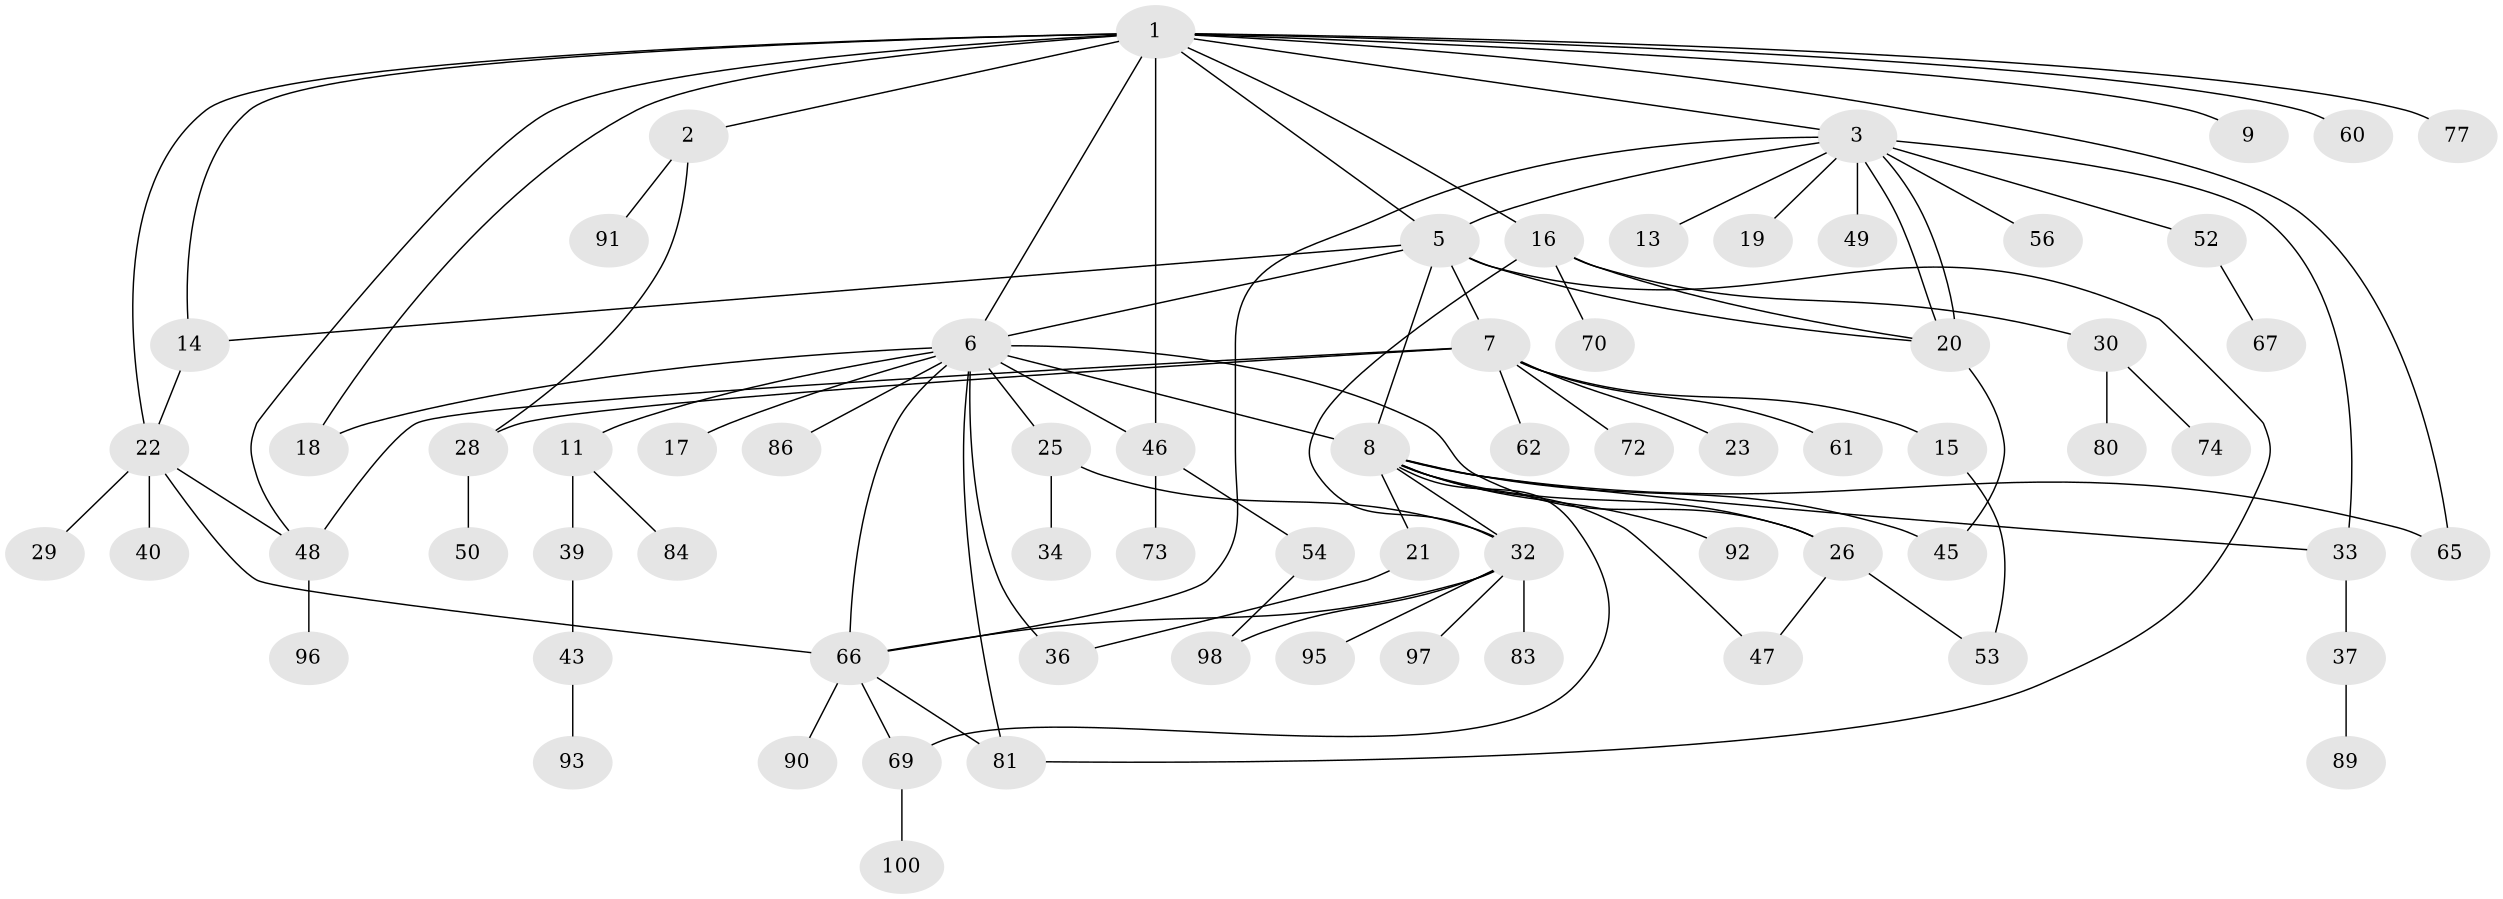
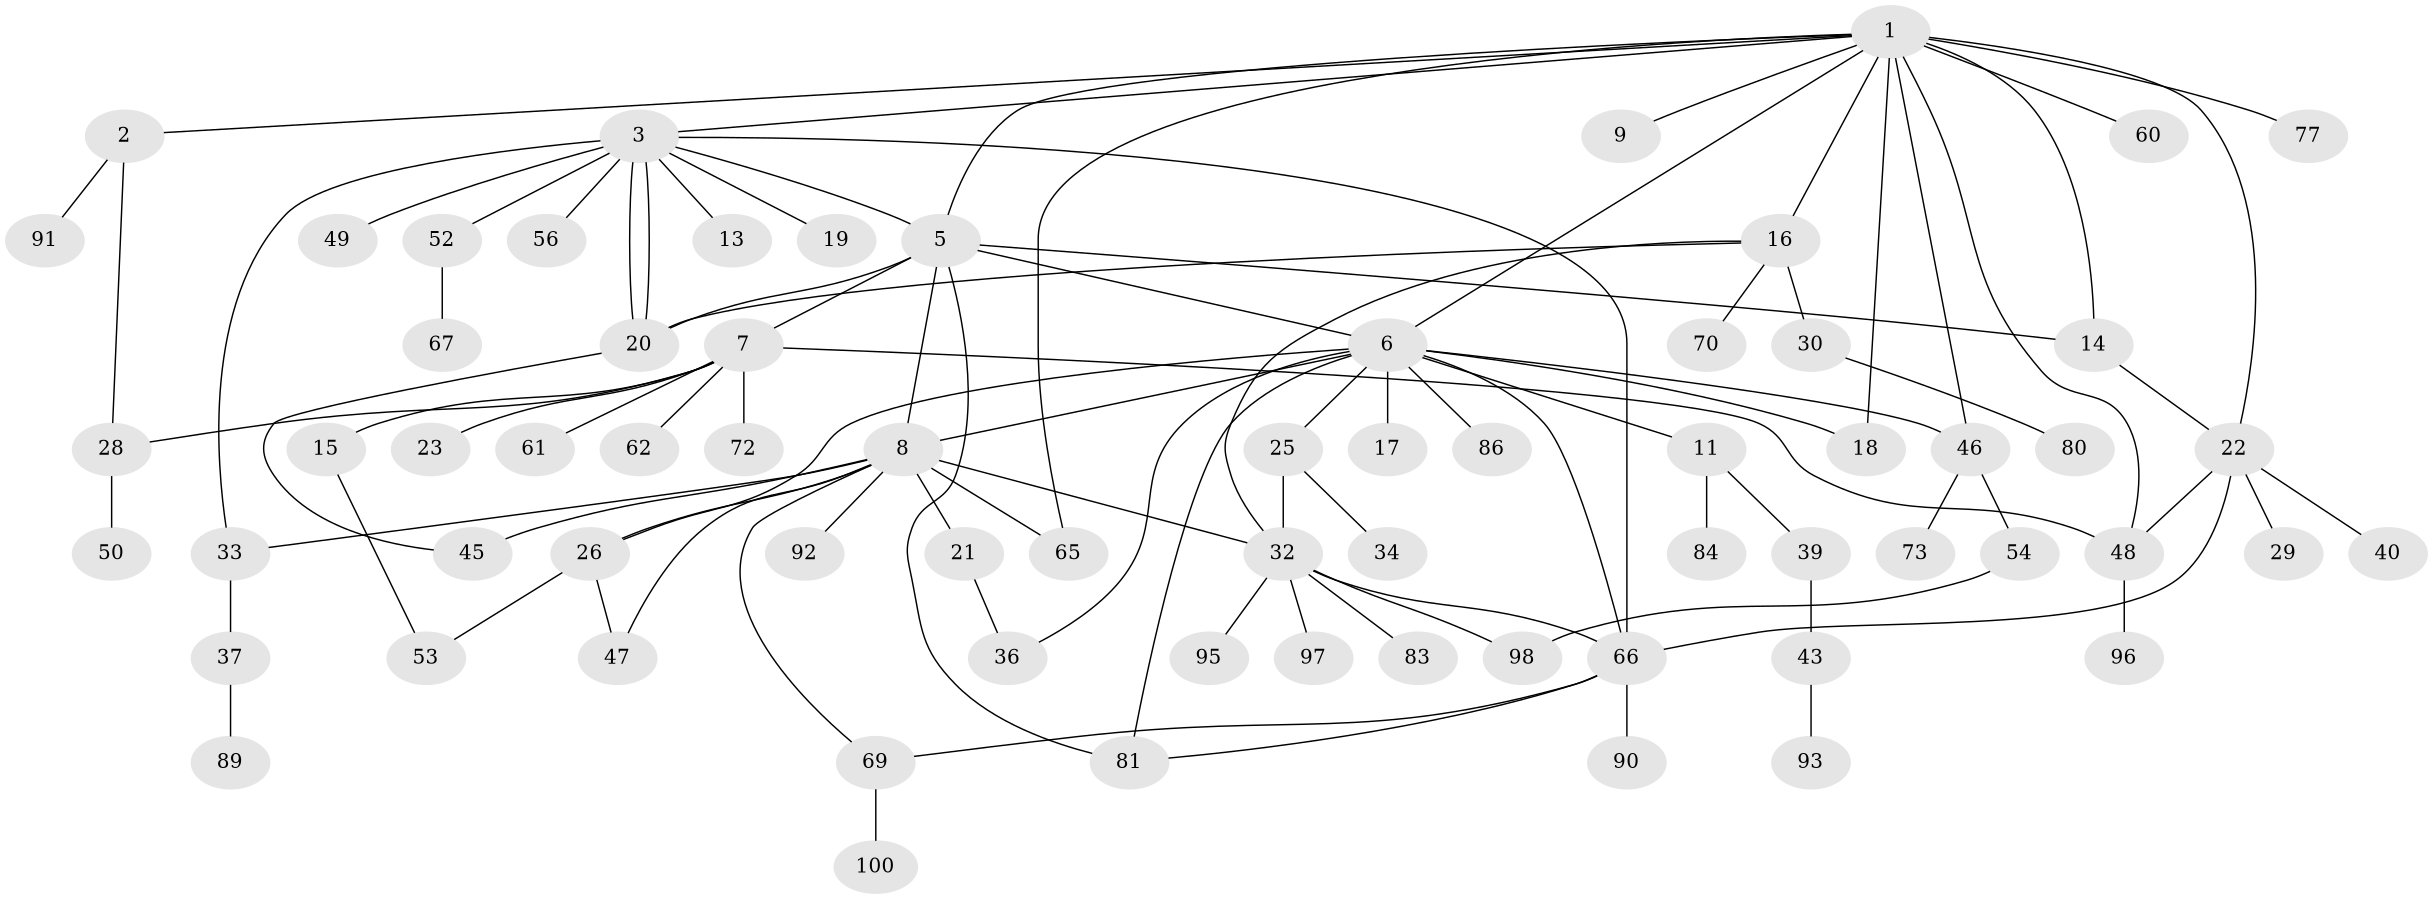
(2211, 450) -> none
